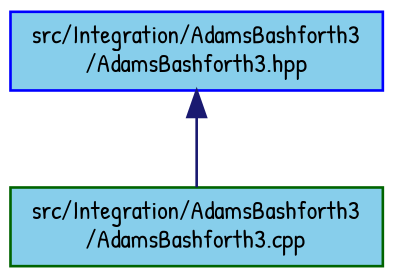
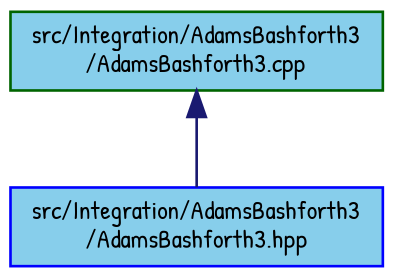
(197, 153) -> (197, 153)
